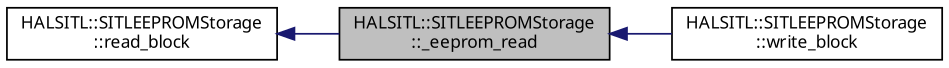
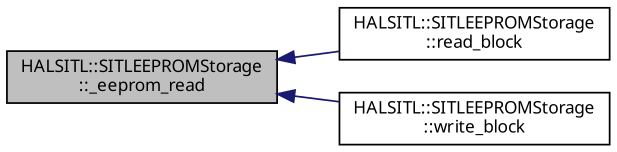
(317, 34) -> (317, 54)
